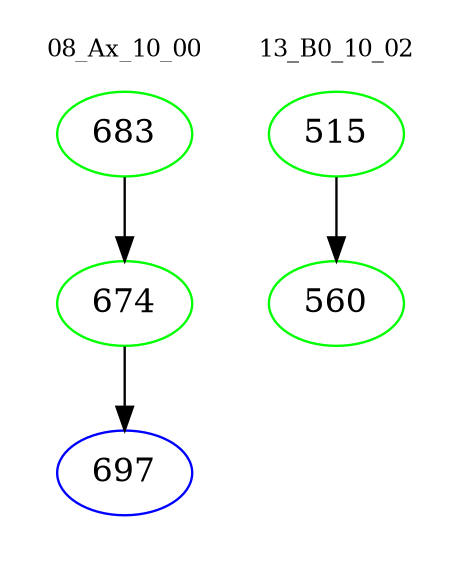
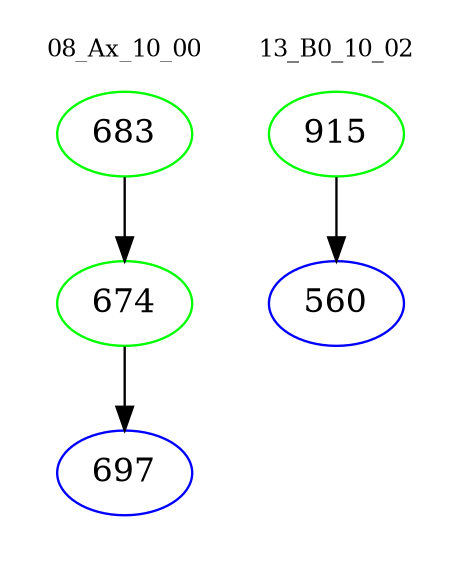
(336, 134) -> (336, 134)
(336, 304) -> (336, 304)
